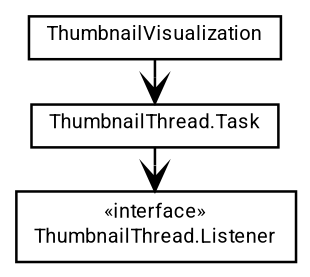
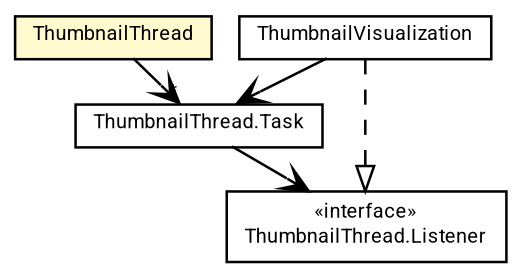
none -> (113, 37)
none -> (365, 112)
